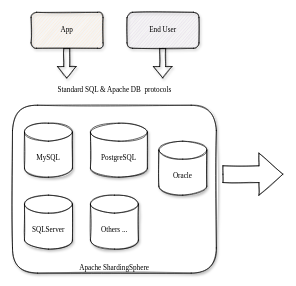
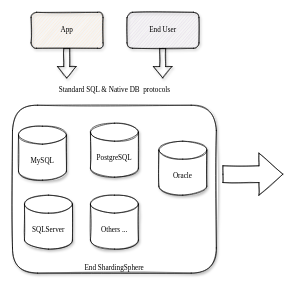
(115, 90) -> (115, 90)
(48, 150) -> (42, 153)
(119, 150) -> (114, 150)
(114, 267) -> (114, 267)
